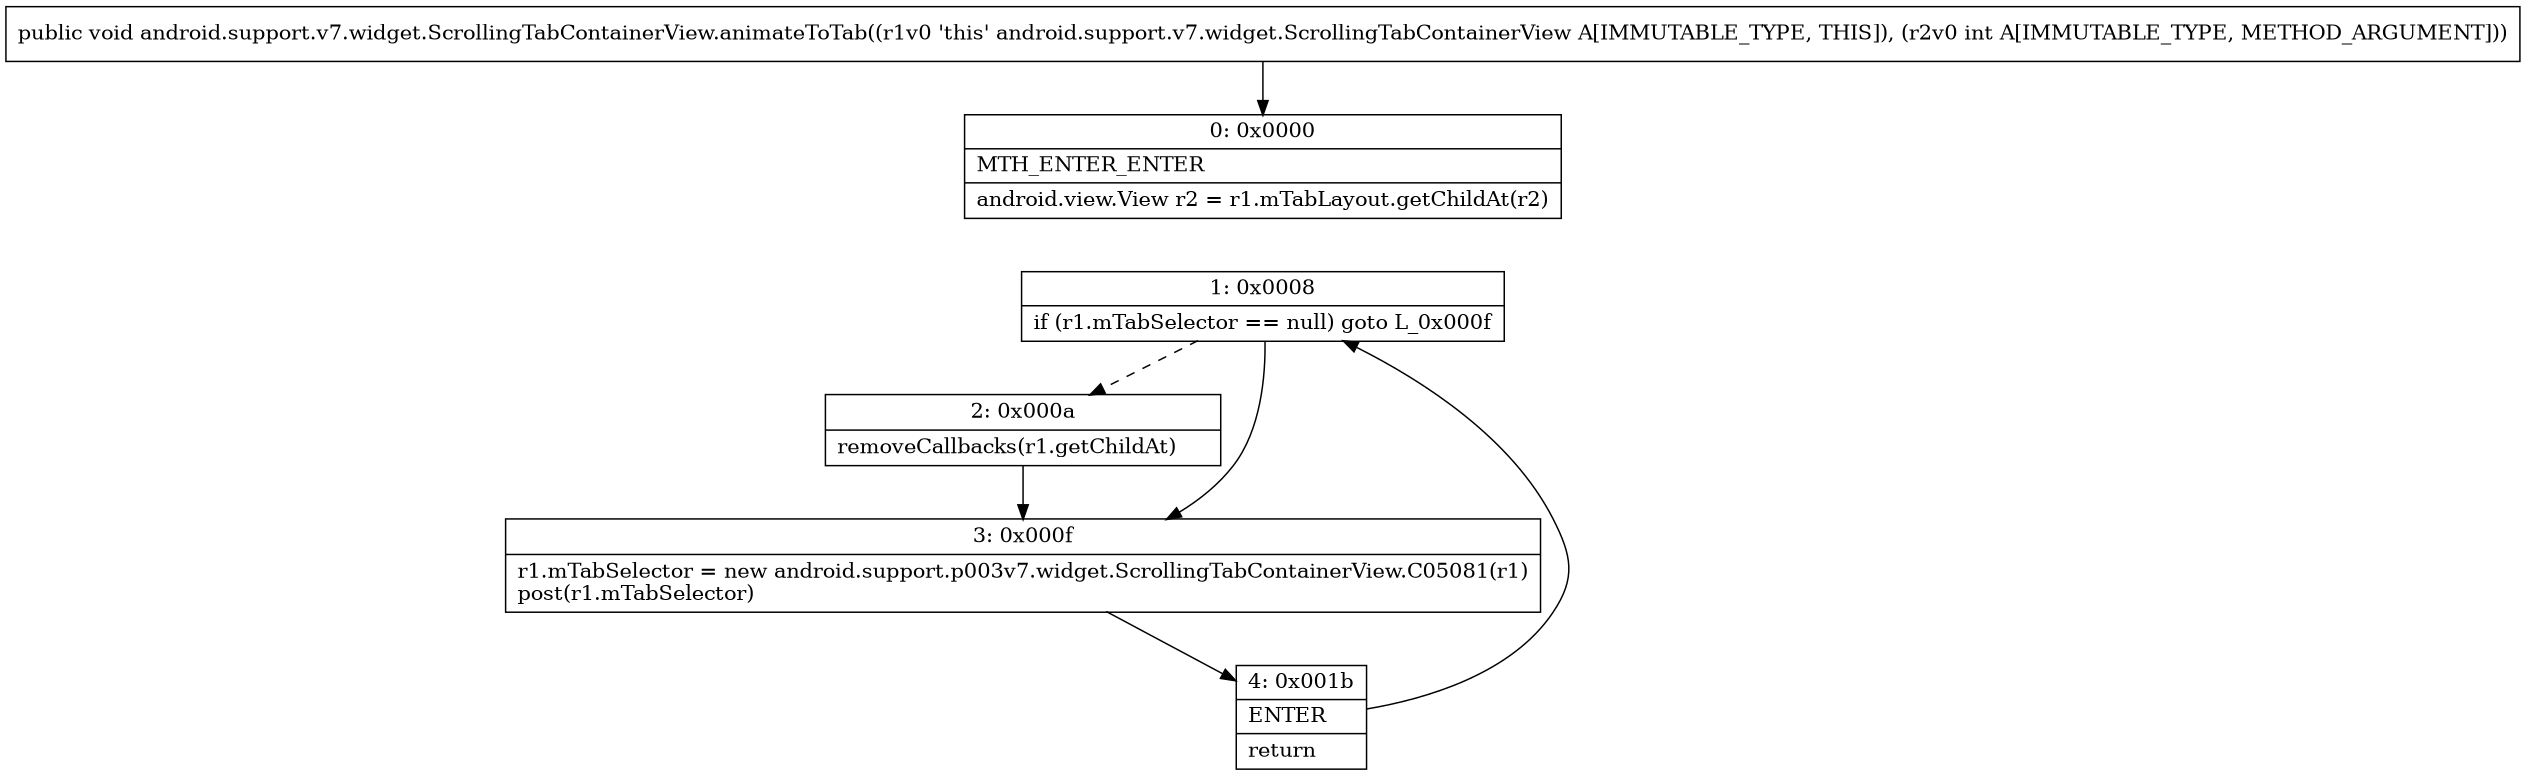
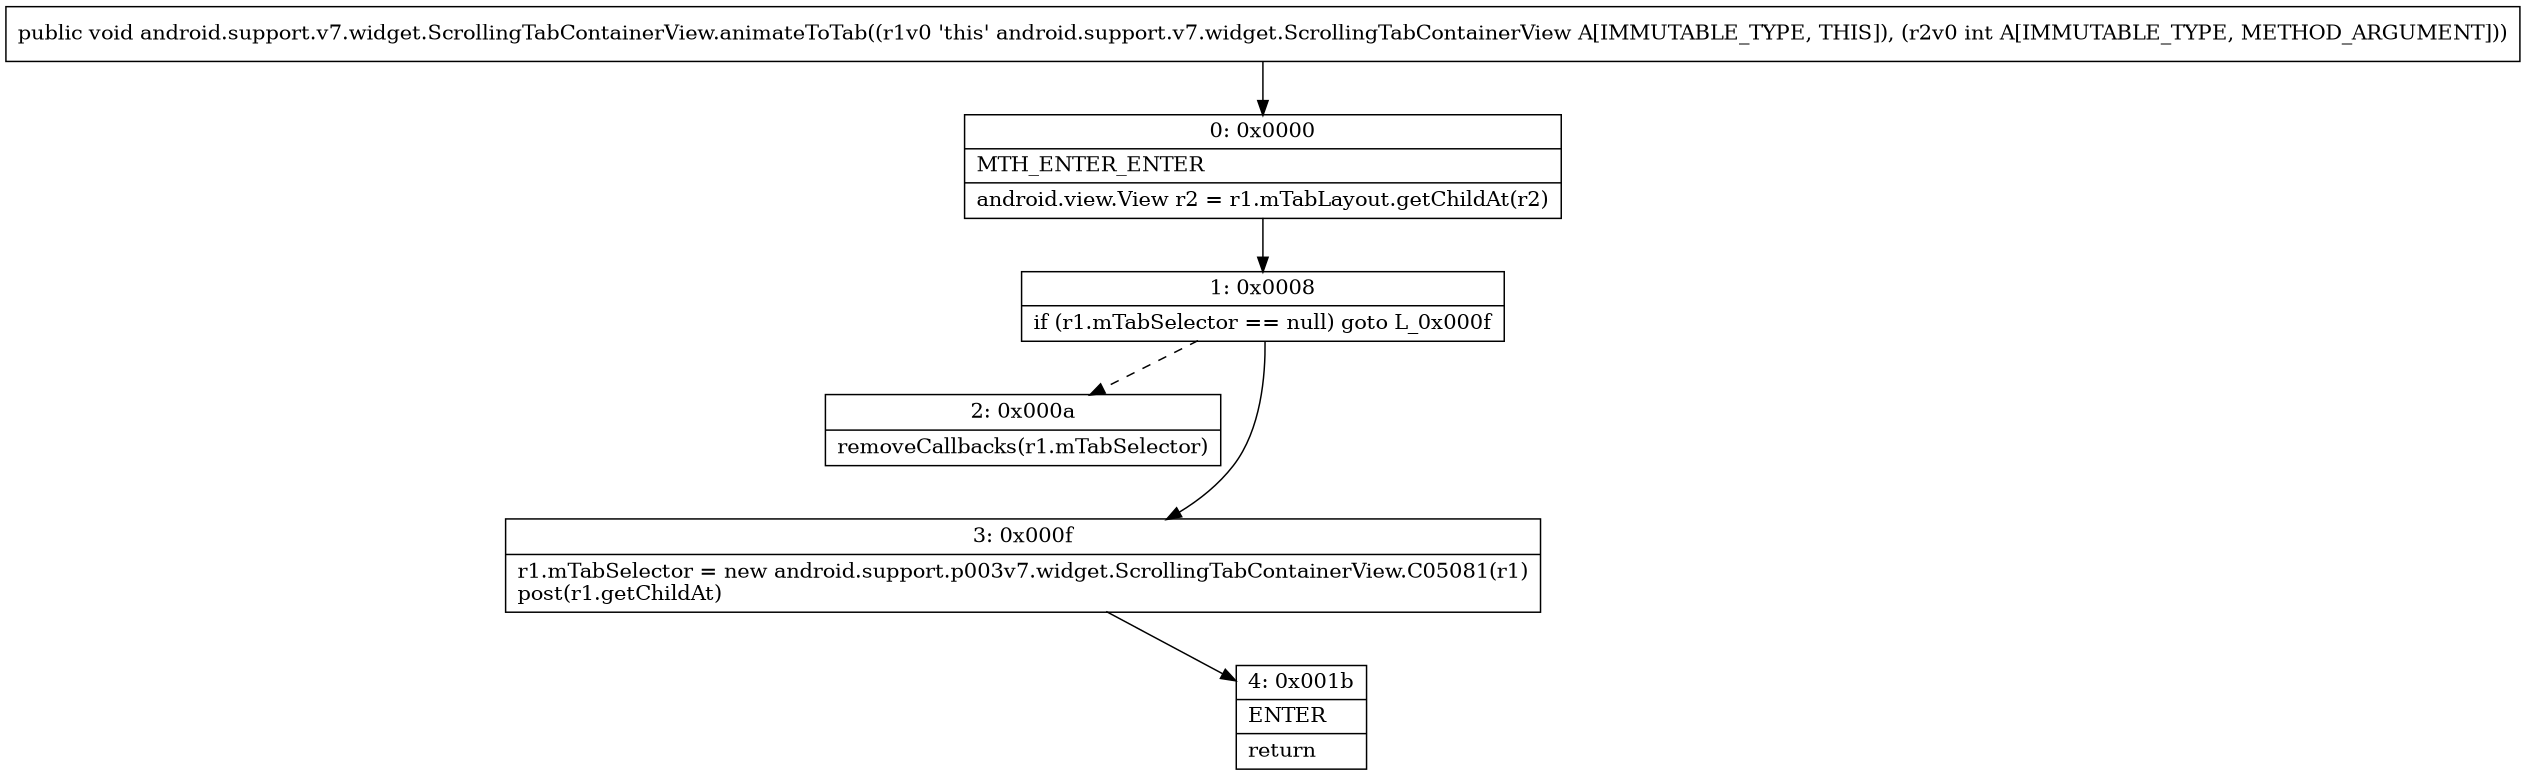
(1007, 447) -> (1023, 447)
(1023, 485) -> none
(1563, 542) -> (1263, 238)
(636, 594) -> (620, 594)
